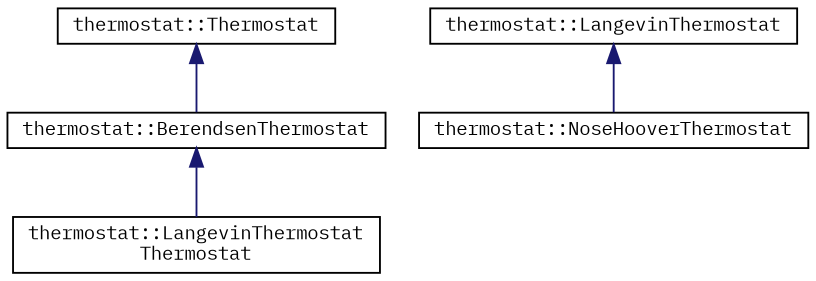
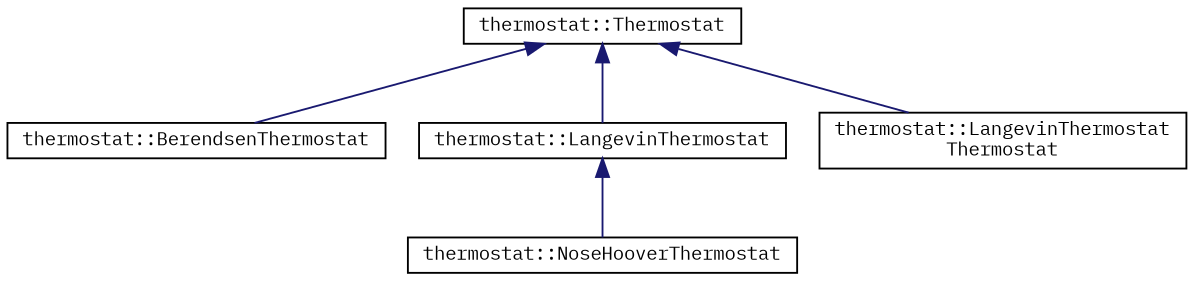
none -> (603, 93)
(196, 192) -> (793, 81)
